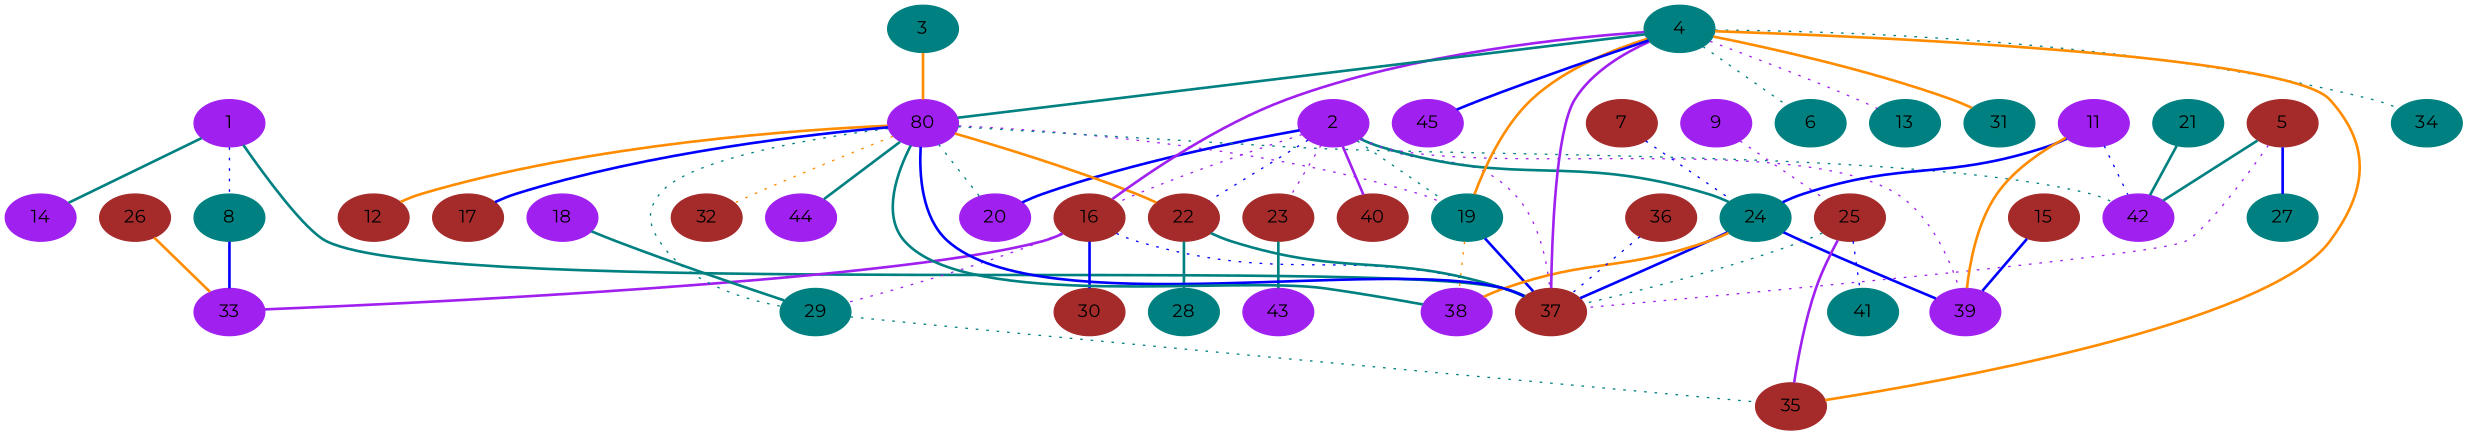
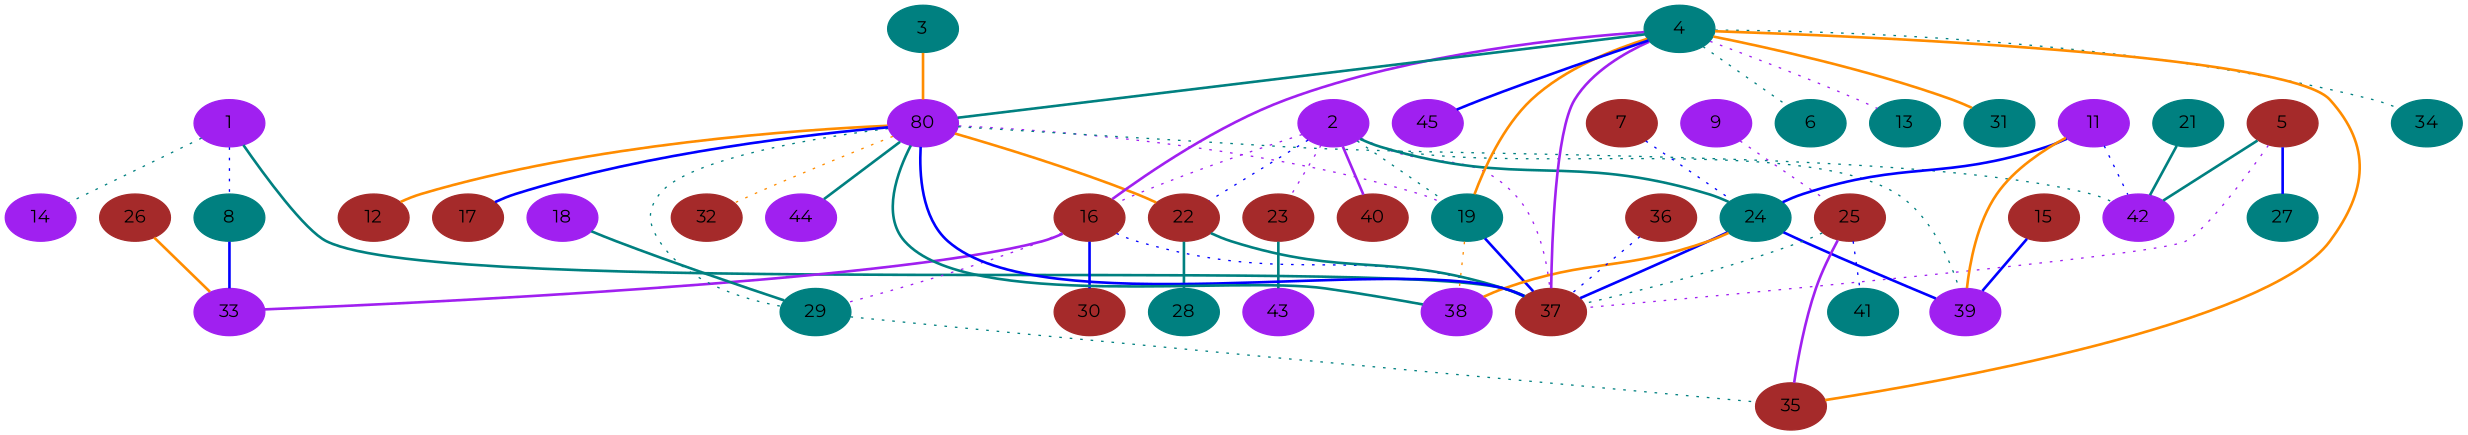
(135, 170) -> (135, 170)
(1835, 173) -> (1835, 173)
(995, 218) -> none
